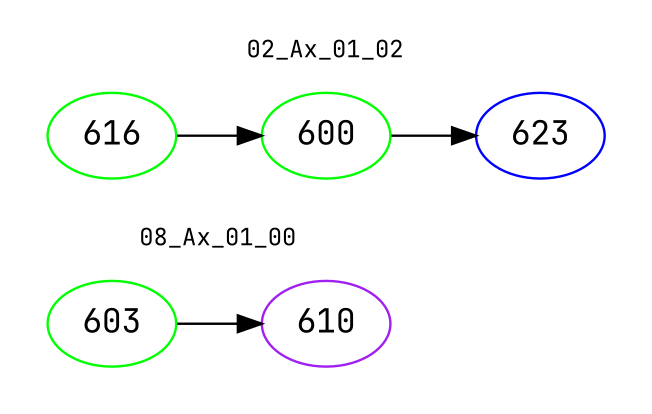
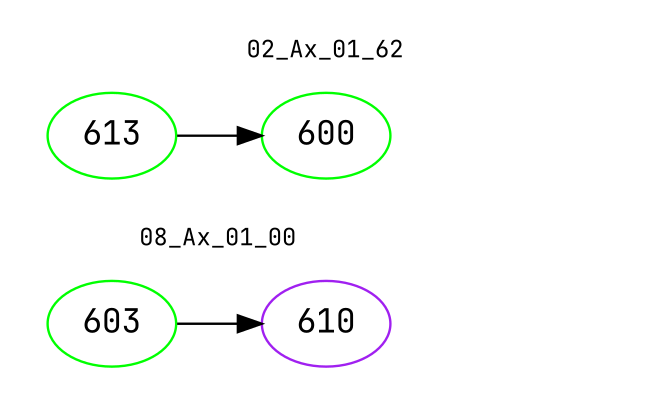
(326, 51) -> (326, 51)
(112, 136) -> (112, 136)
(540, 136) -> none
